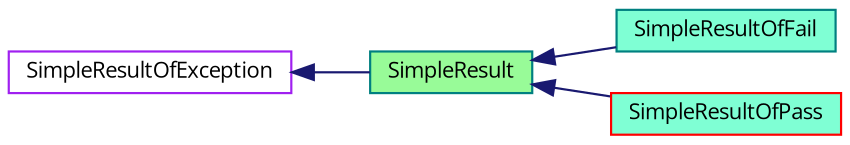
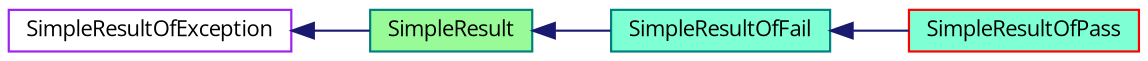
(582, 92) -> (881, 31)
